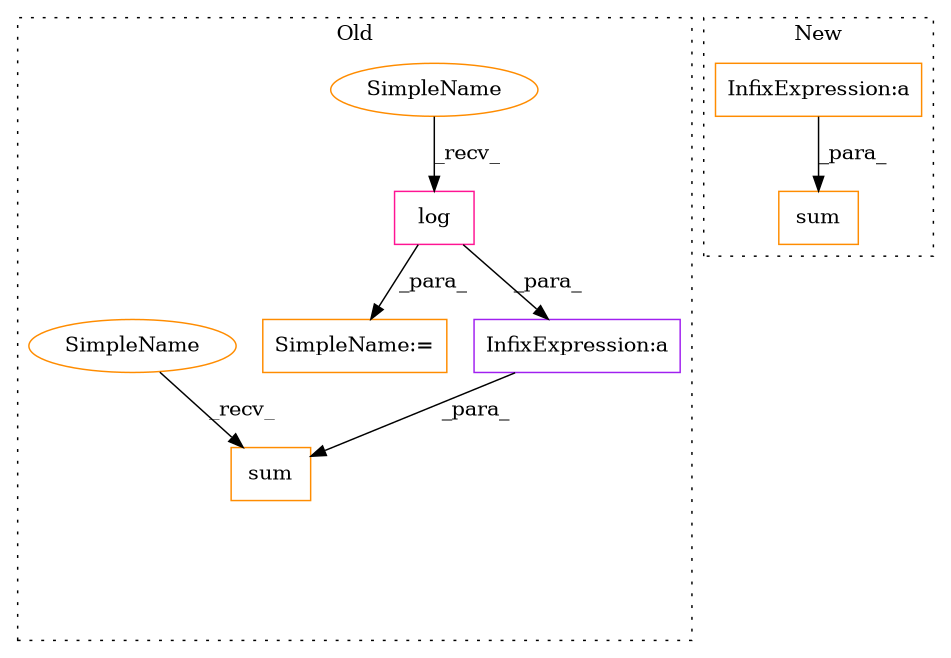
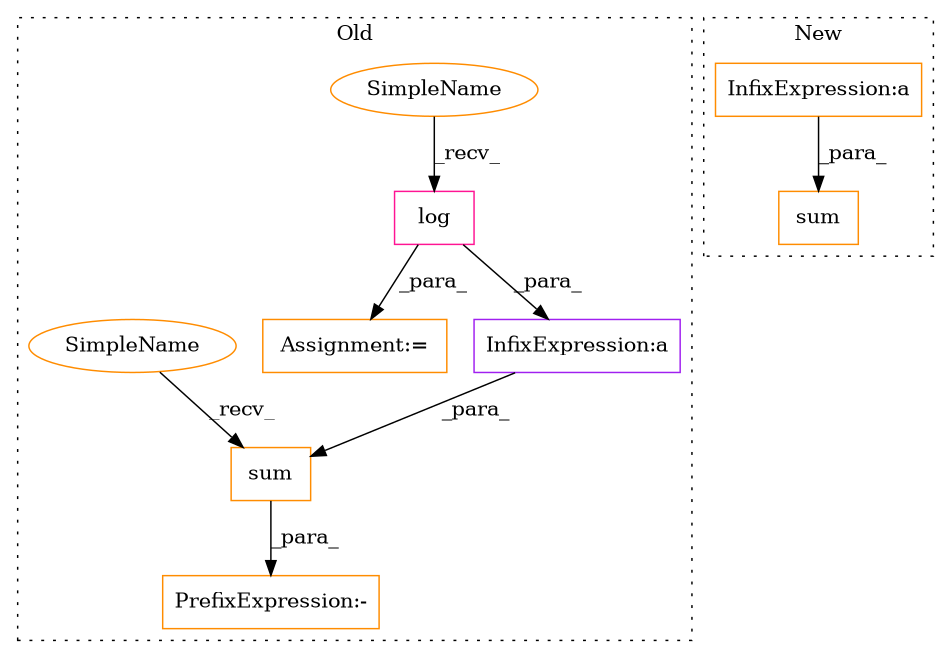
(355, 346) -> (355, 346)
none -> (271, 602)
